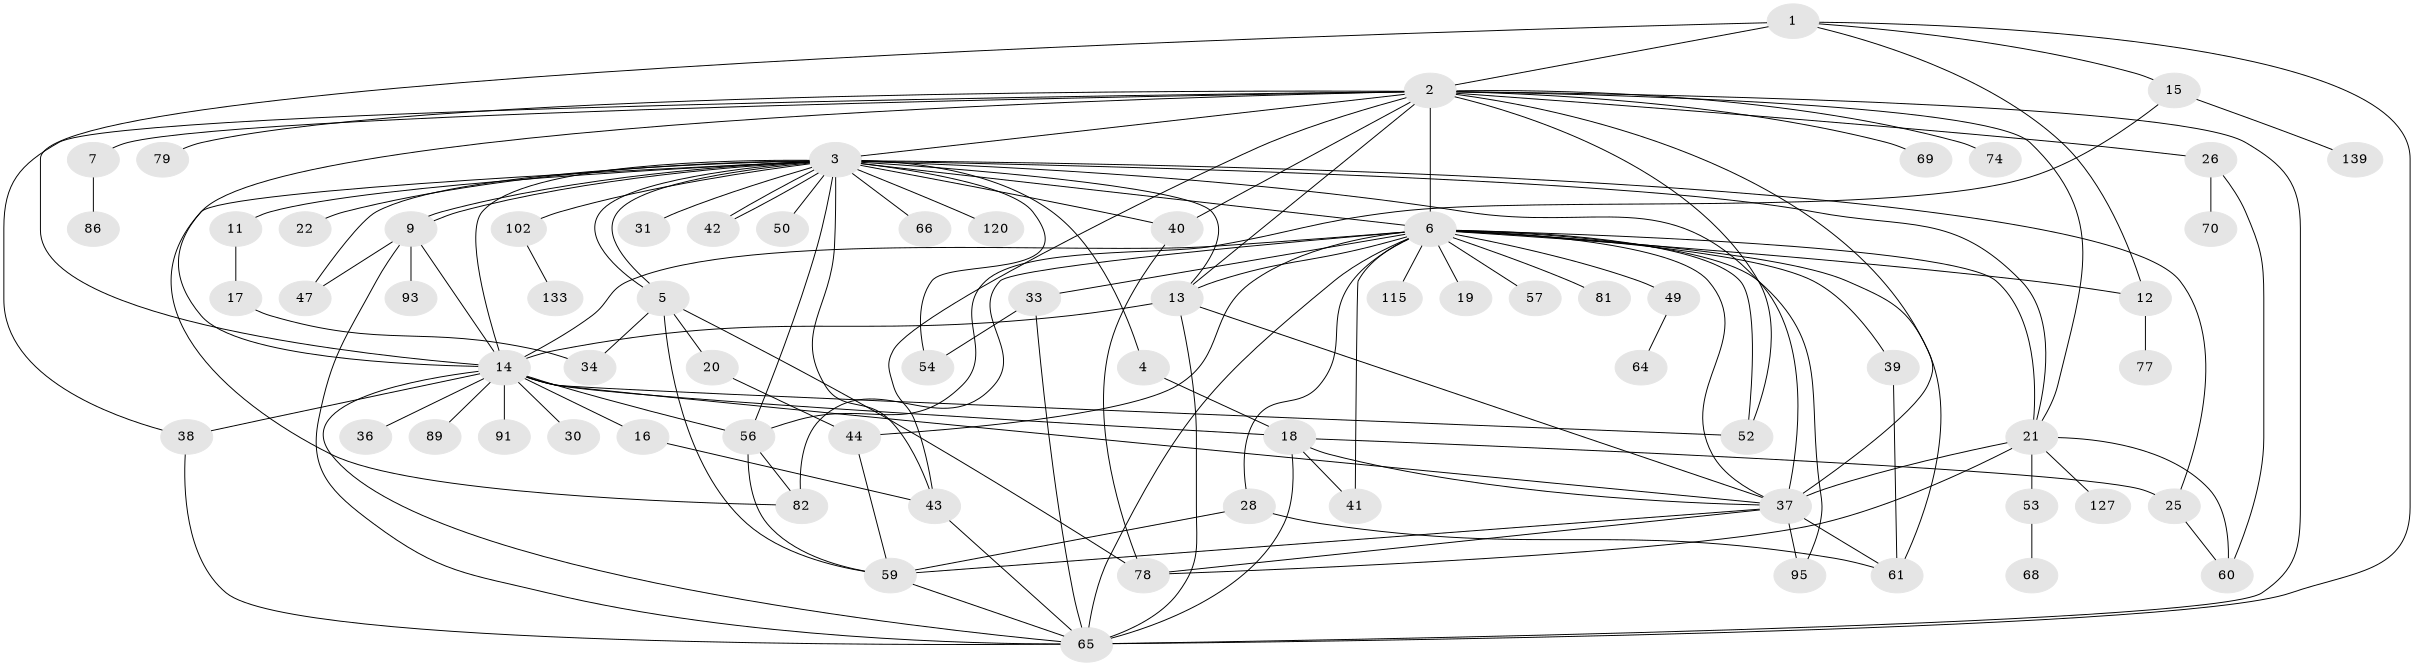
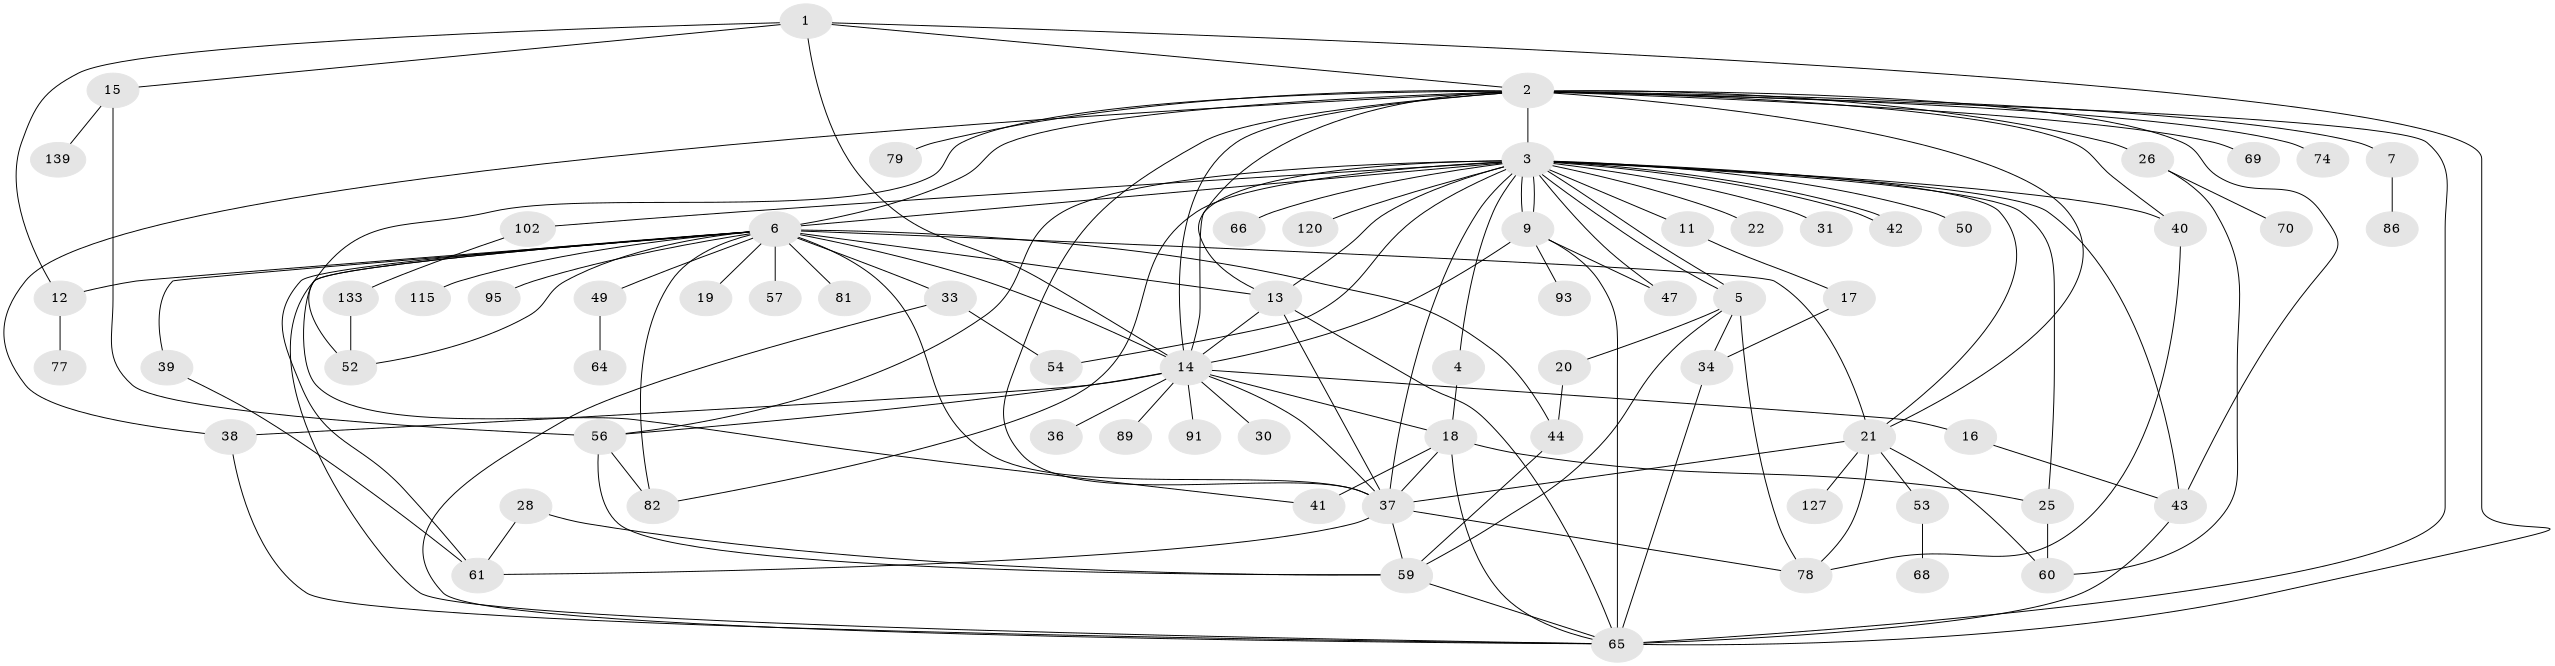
(1329, 370) -> none
(1123, 411) -> (351, 333)
(1793, 541) -> none
(587, 567) -> (1662, 506)
